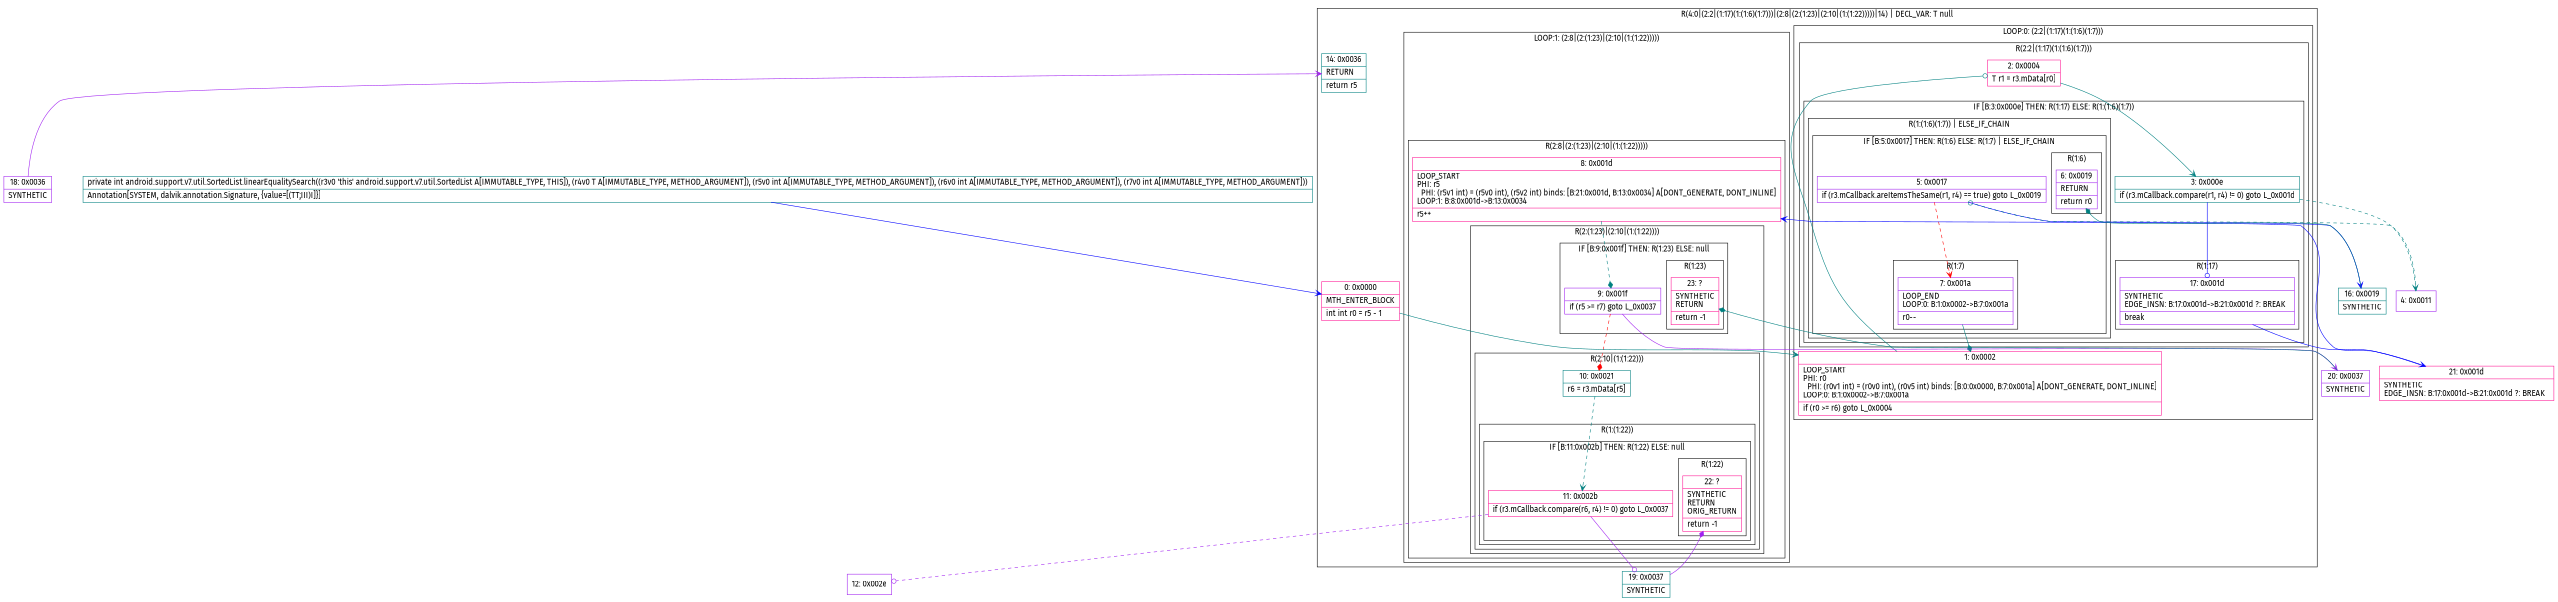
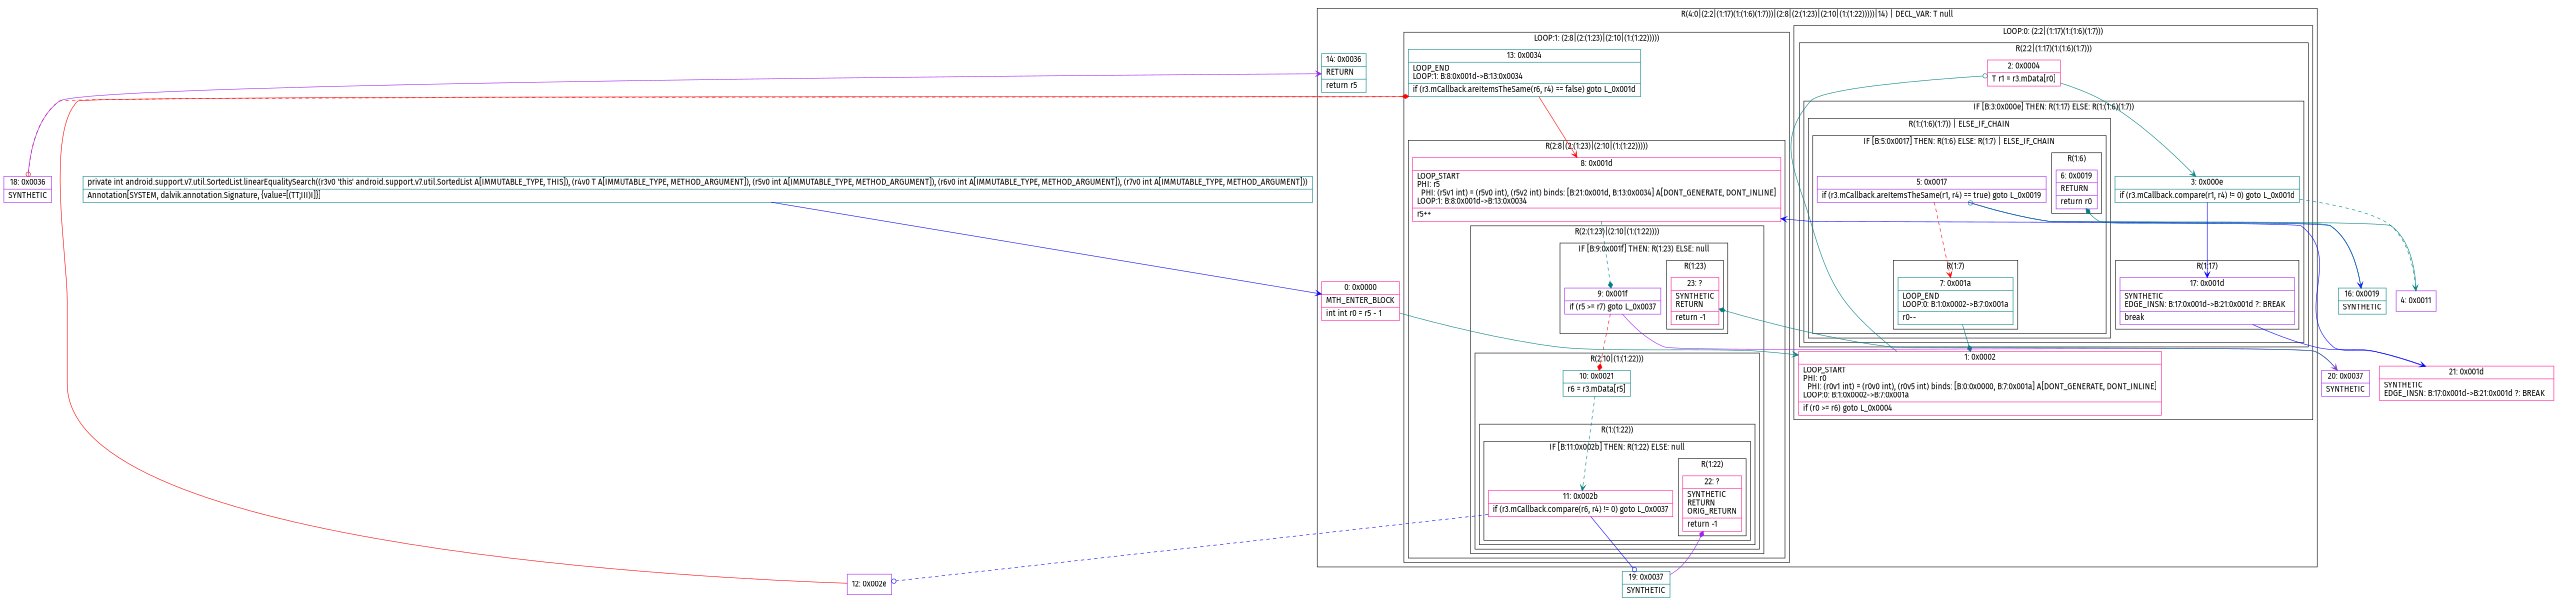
none -> (1524, 73)
(2340, 223) -> (2340, 223)
(2207, 238) -> (2207, 238)
(1956, 301) -> (1956, 301)
(1607, 536) -> (1607, 536)
(1192, 548) -> (1192, 548)
